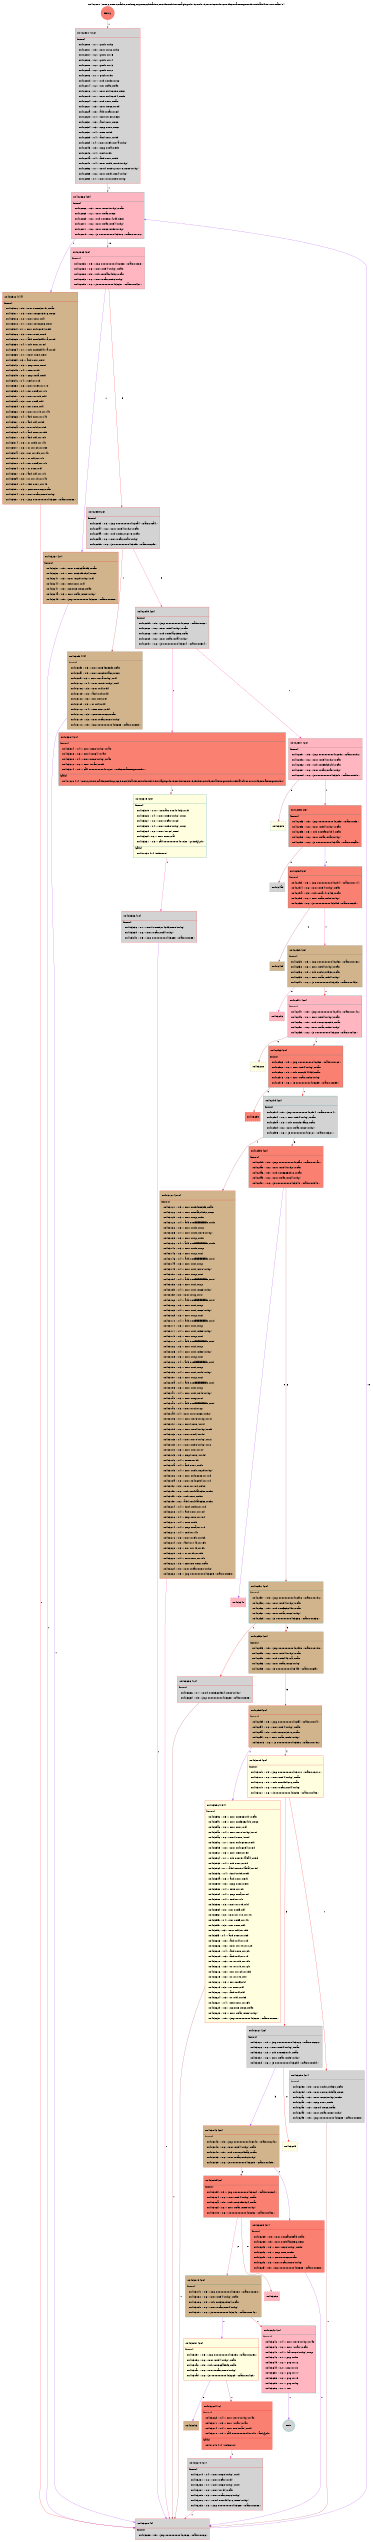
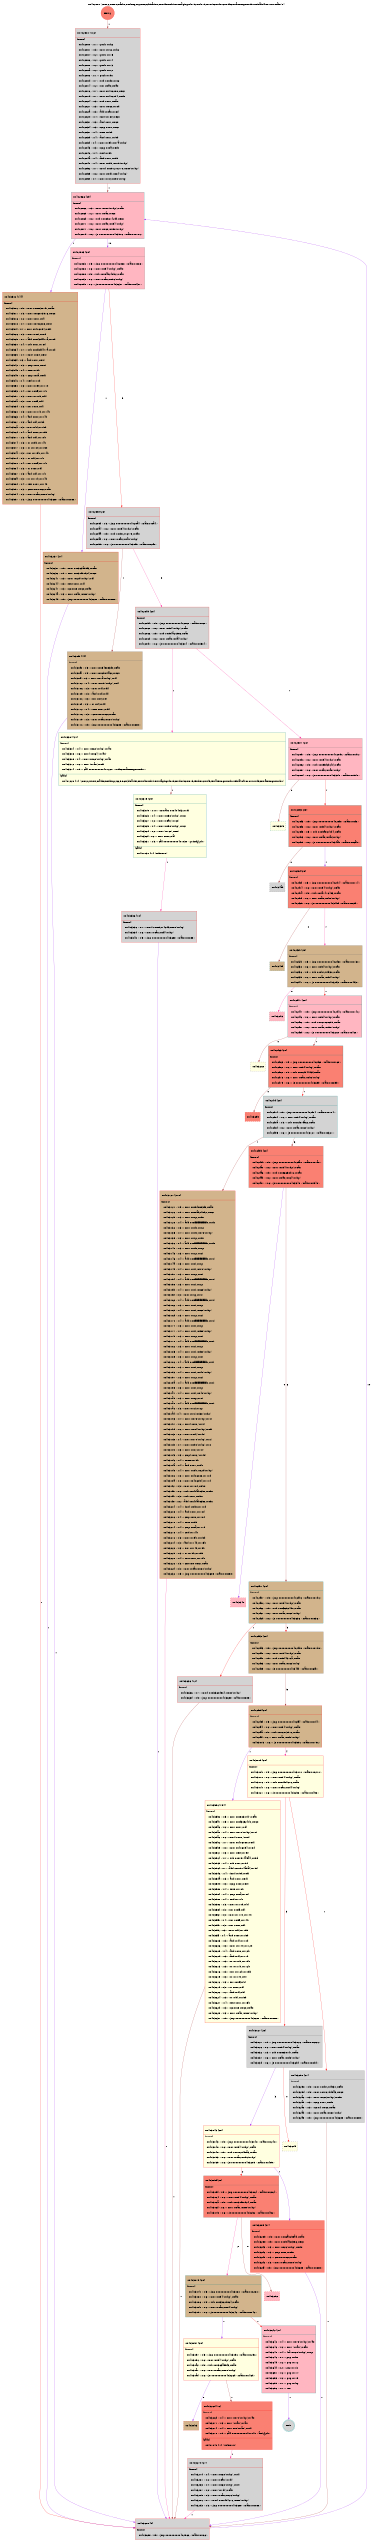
(172, 759) -> (172, 759)
(241, 2146) -> (241, 2146)
